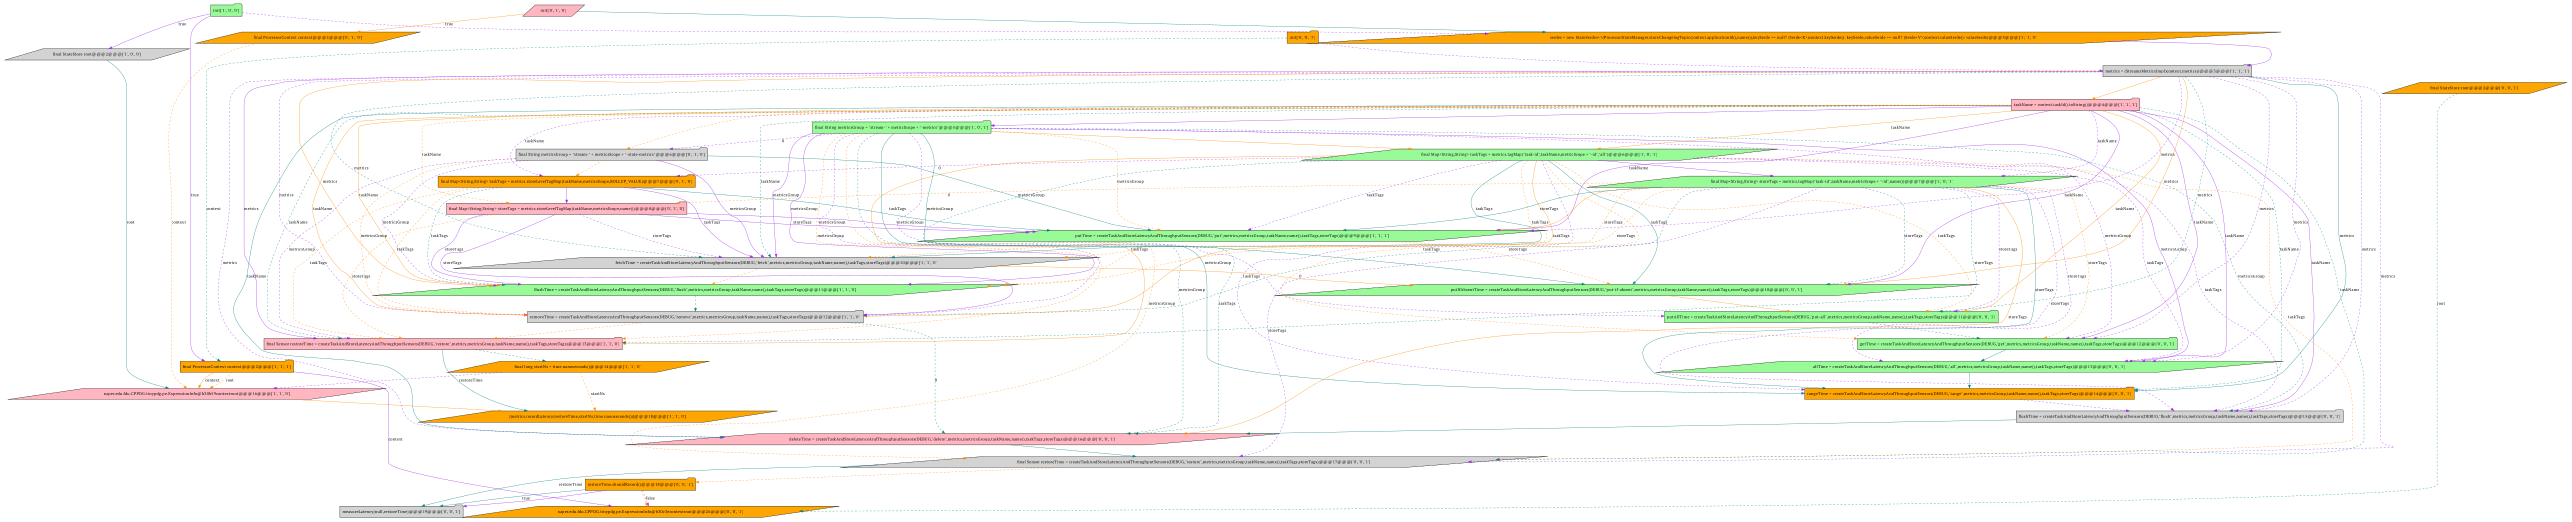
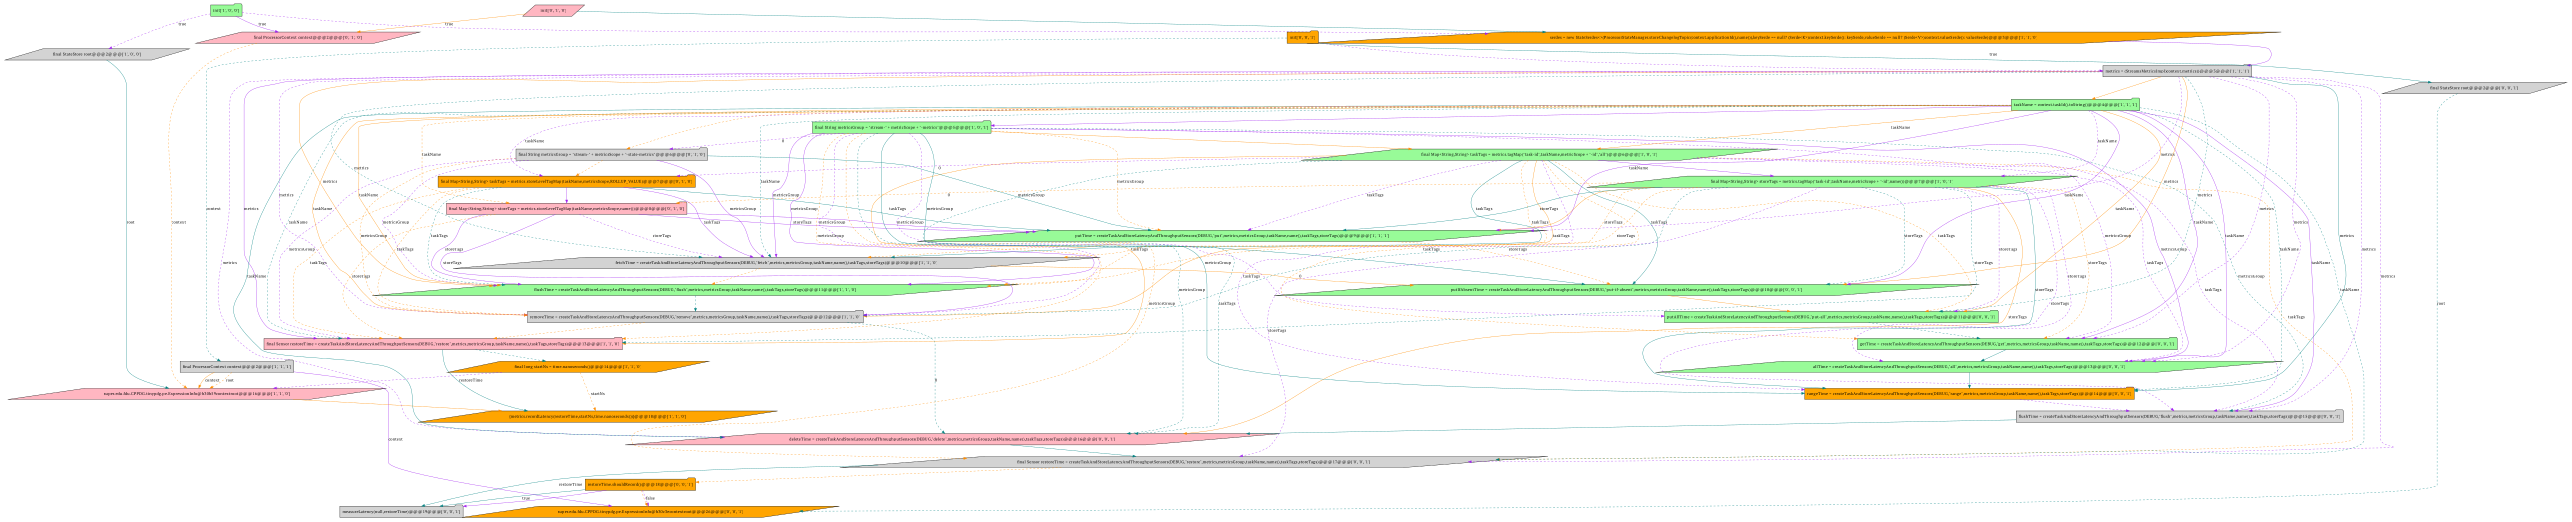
(160, 28) -> (160, 28)
(308, 38) -> (308, 38)
none -> (1874, 58)
(2474, 88) -> (2474, 88)
(2076, 105) -> (2076, 105)
(191, 186) -> (255, 25)
(237, 367) -> (237, 367)
